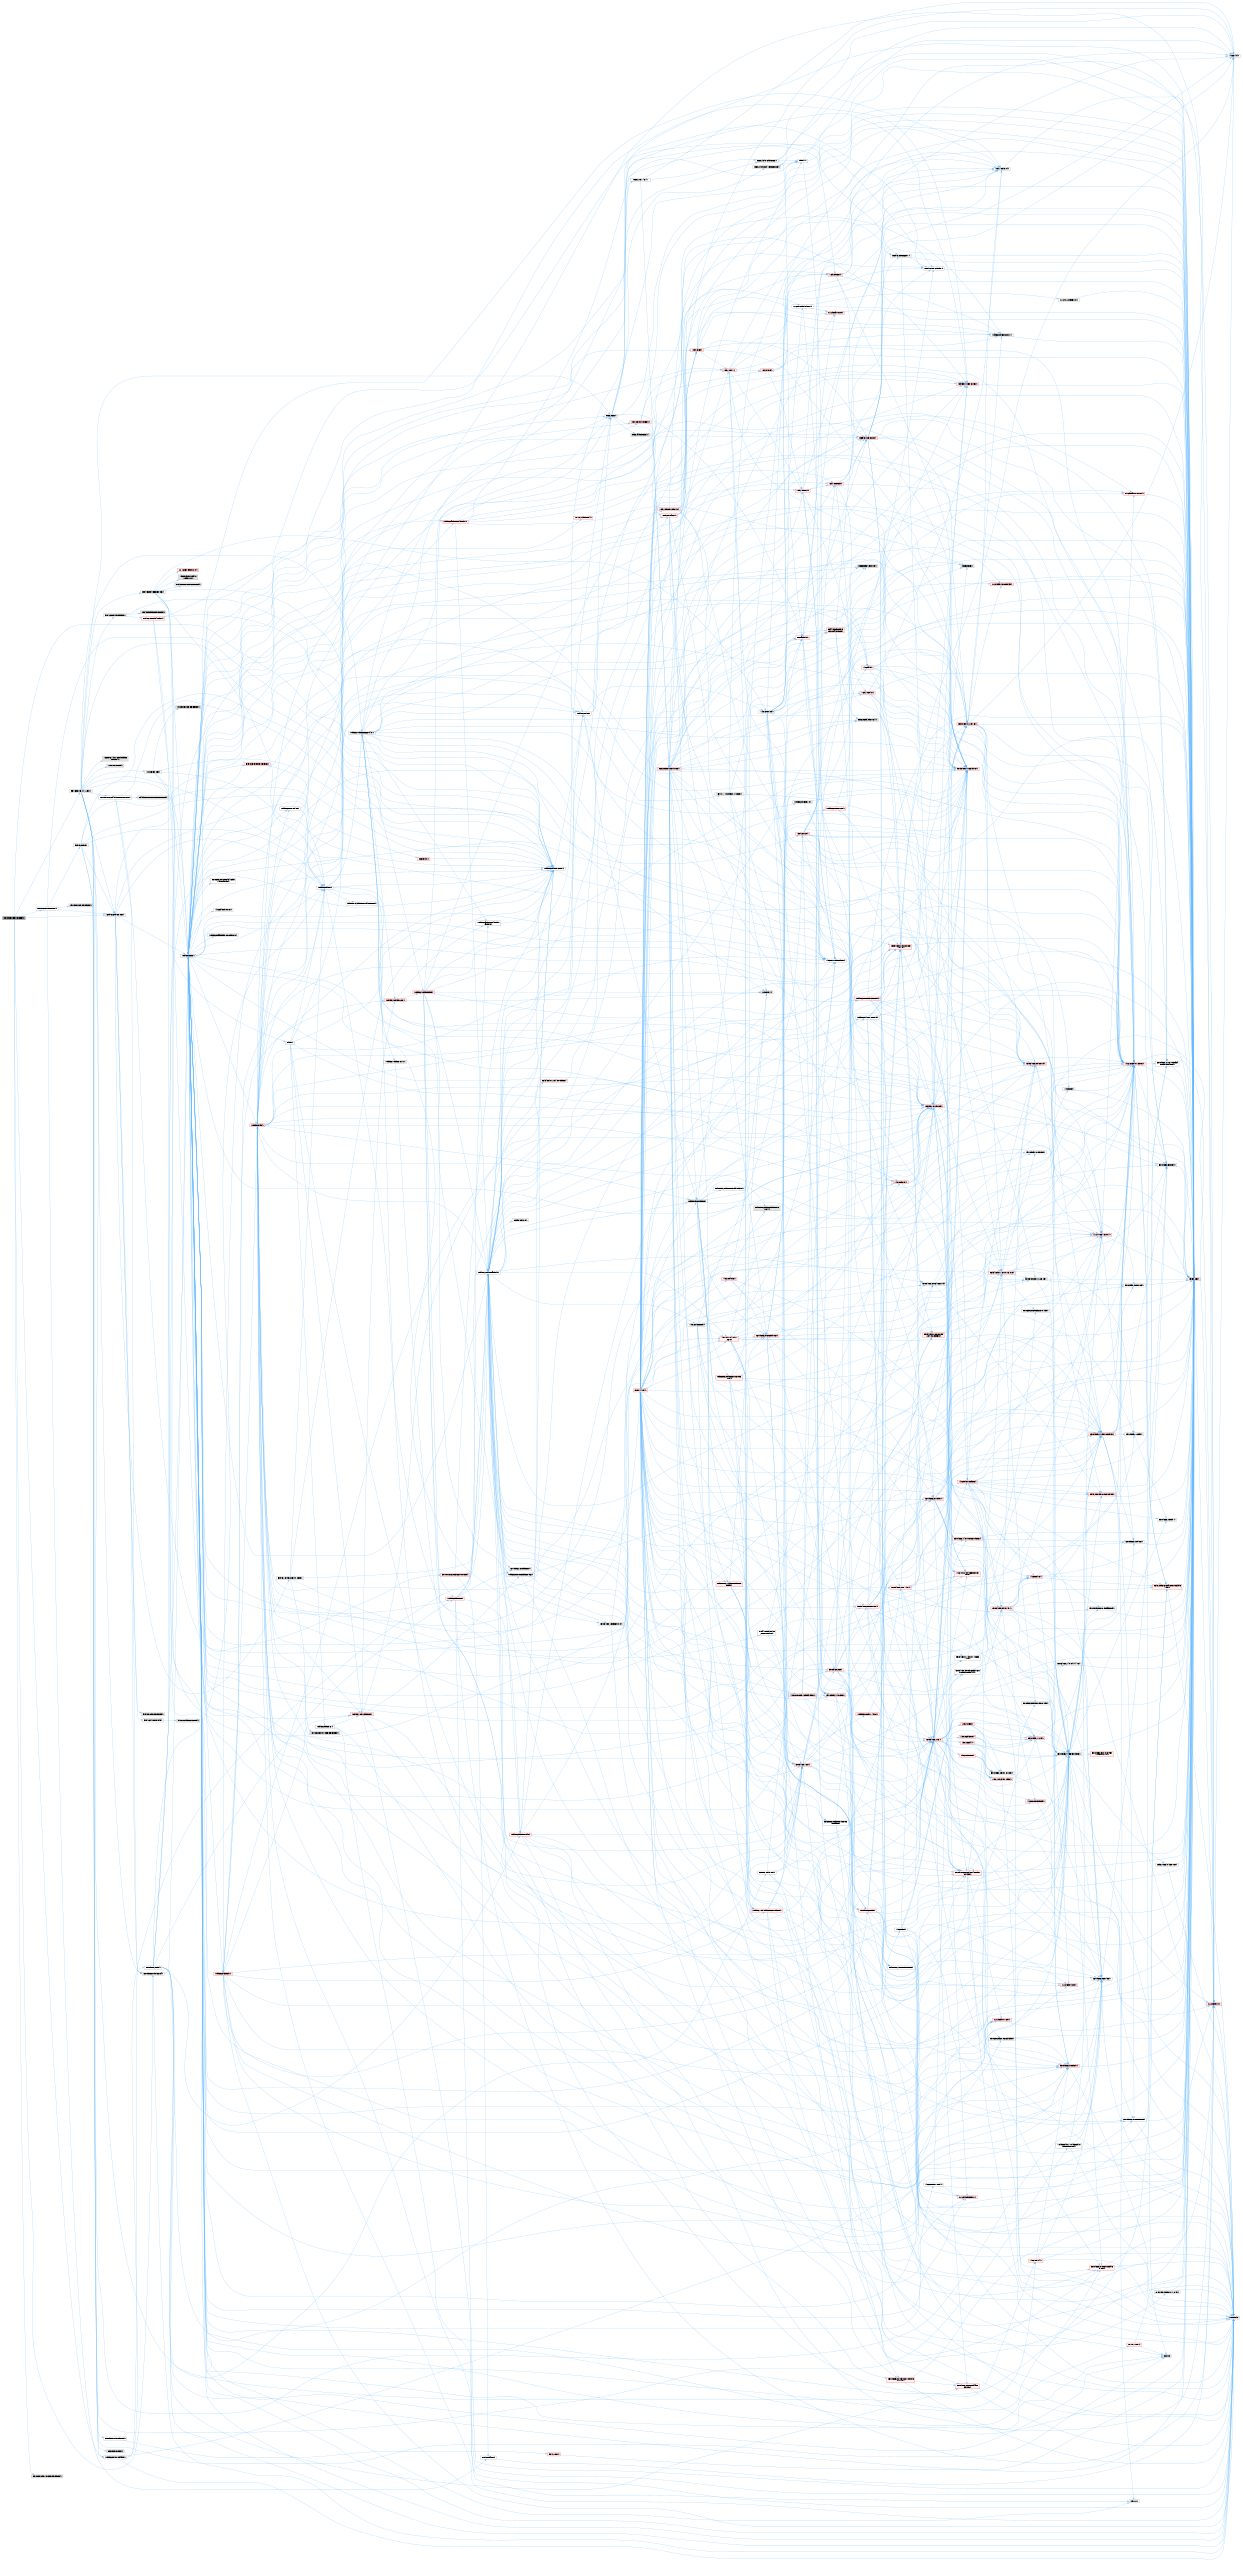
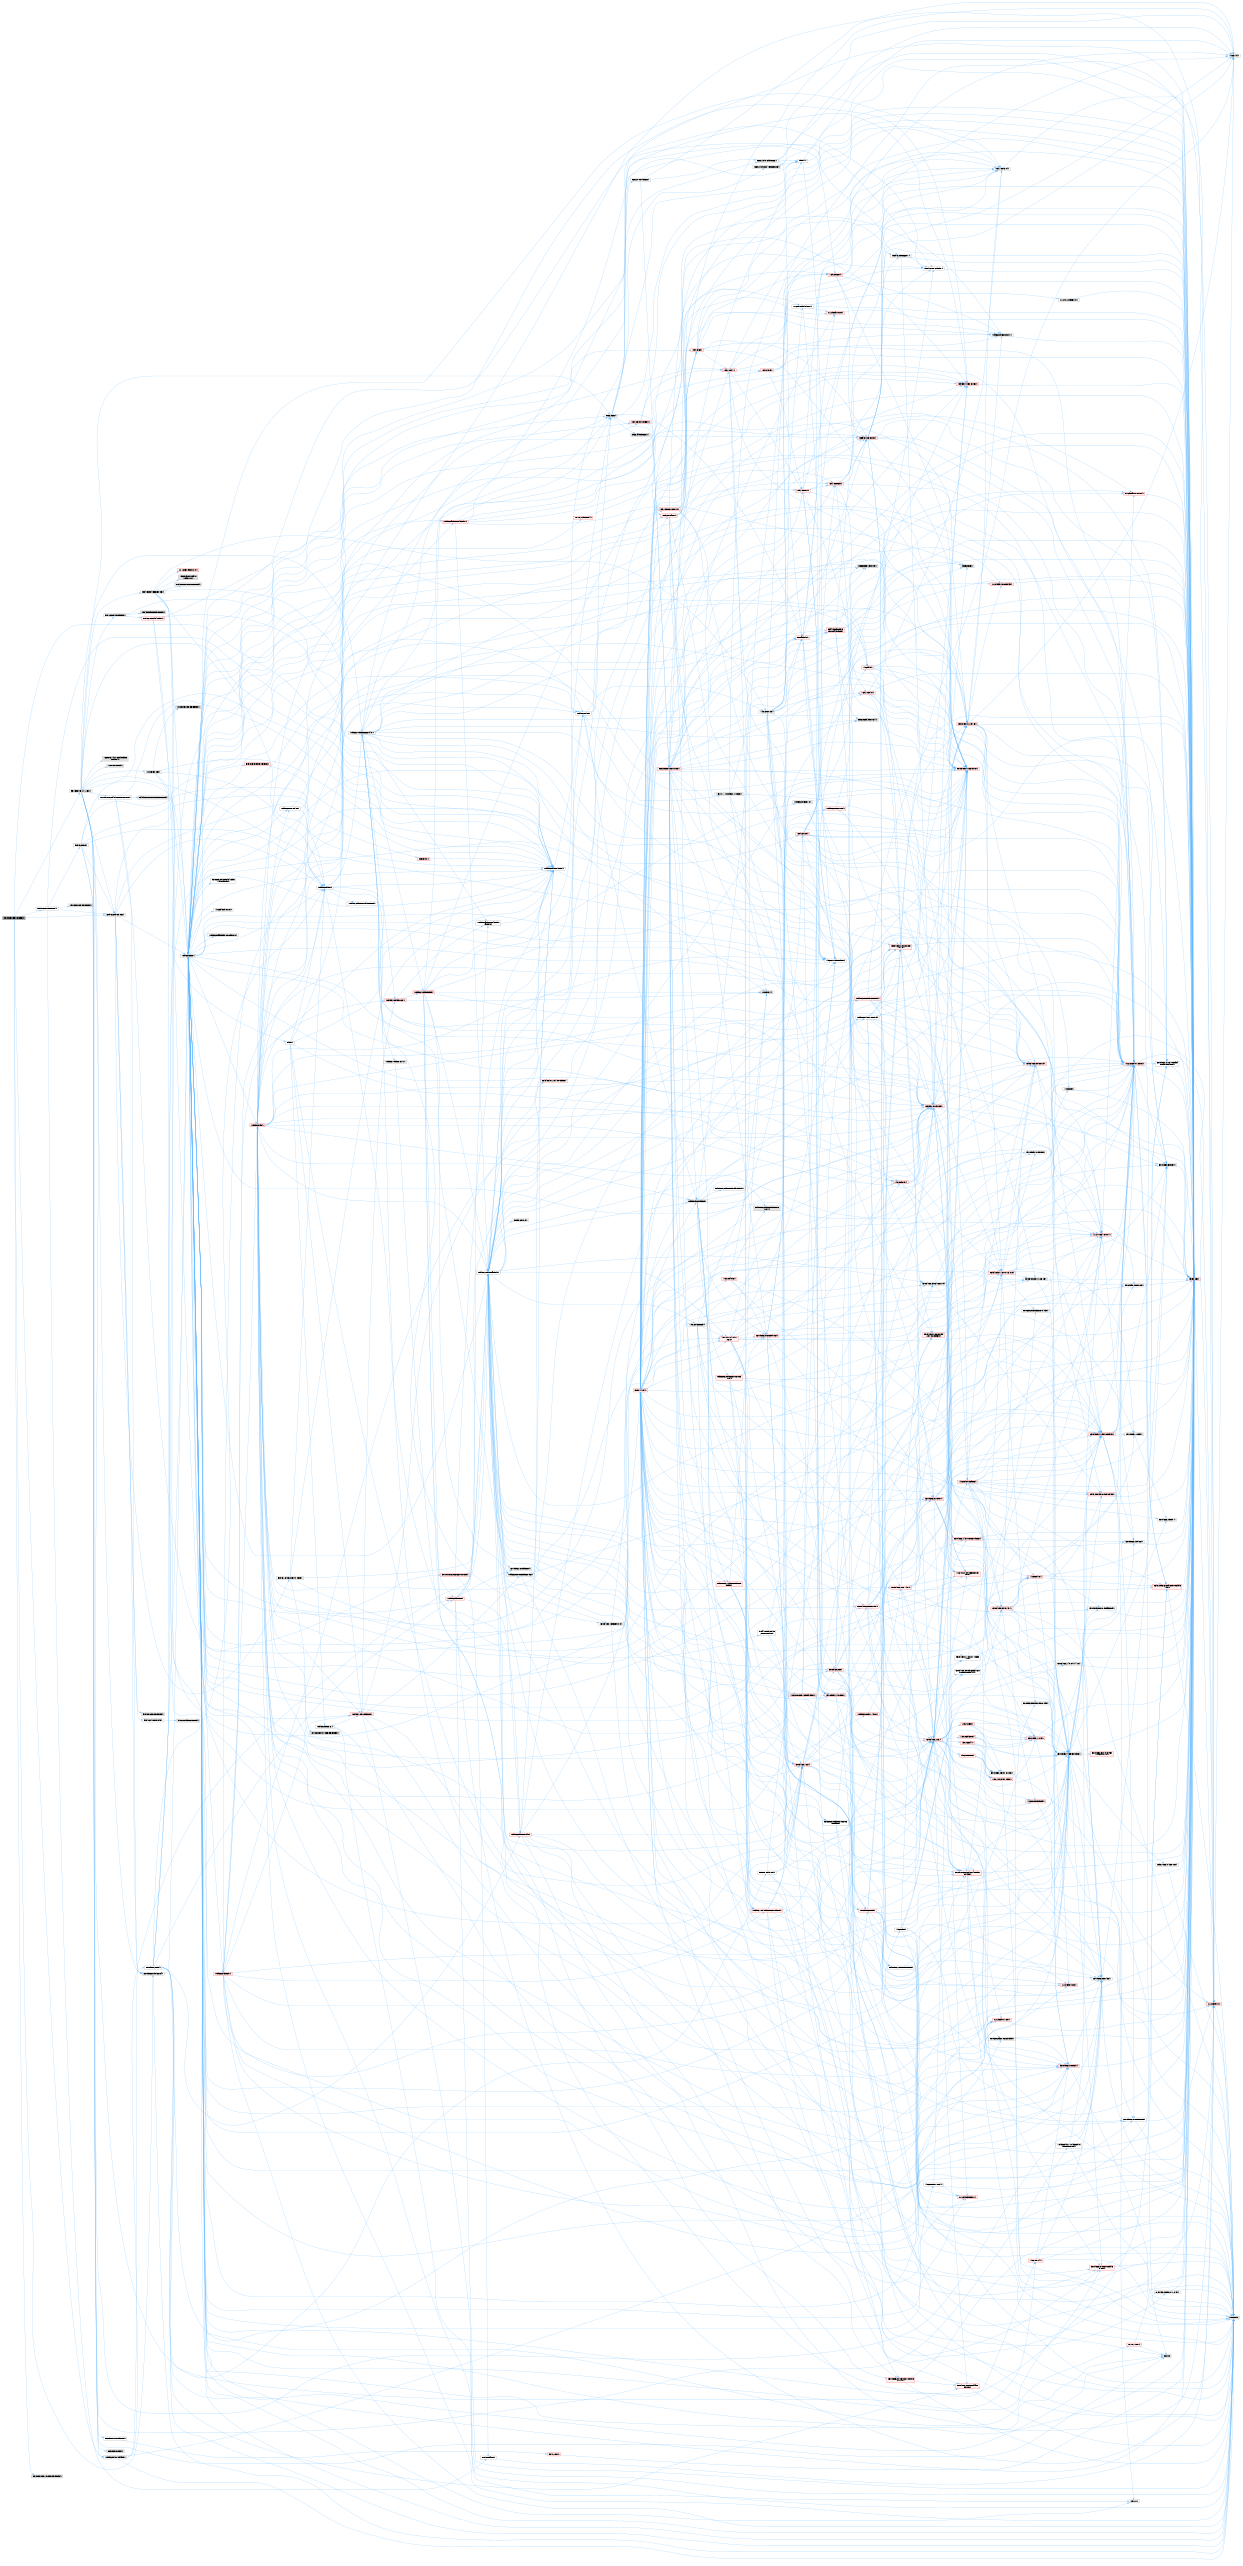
(640, 180) -> (640, 180)
(362, 904) -> (362, 904)
